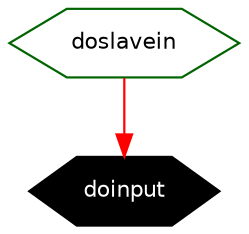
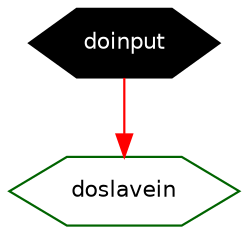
(124, 106) -> (124, 106)
